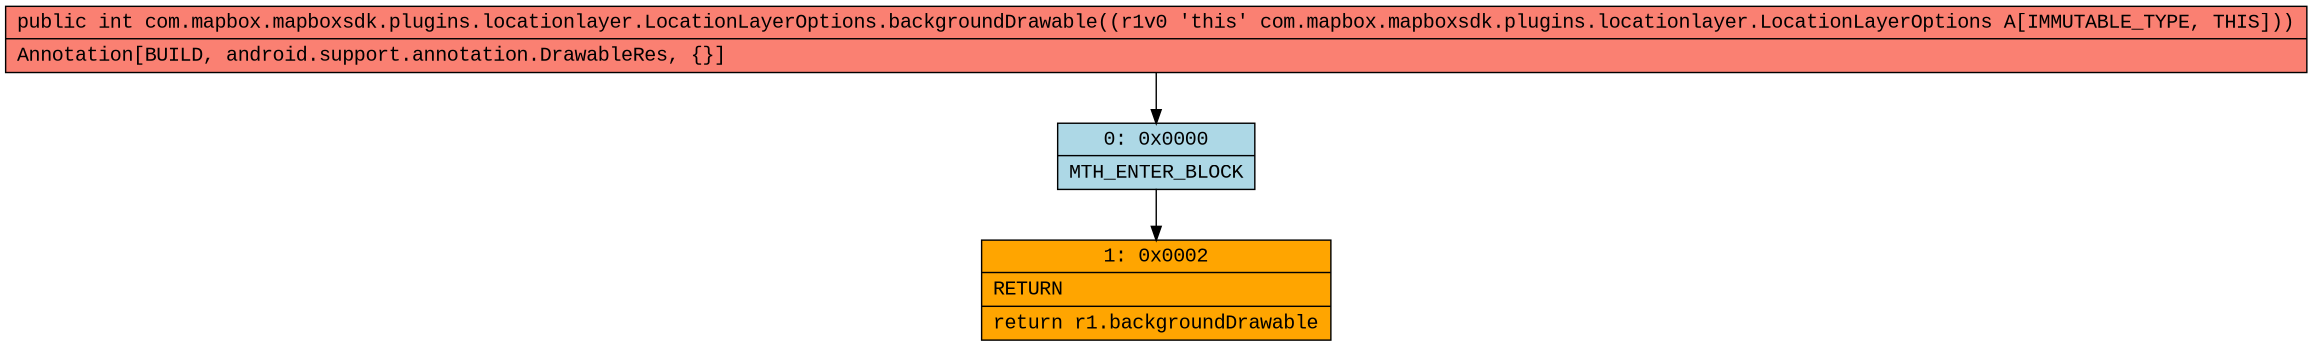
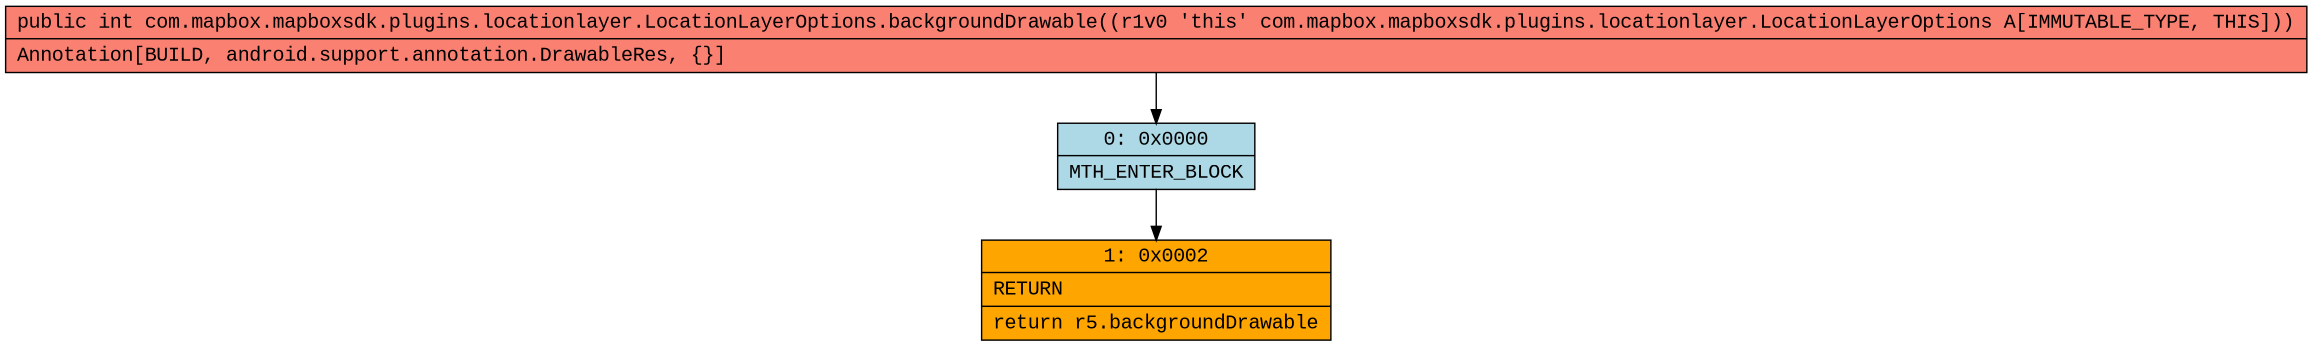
(1156, 323) -> (1156, 323)
